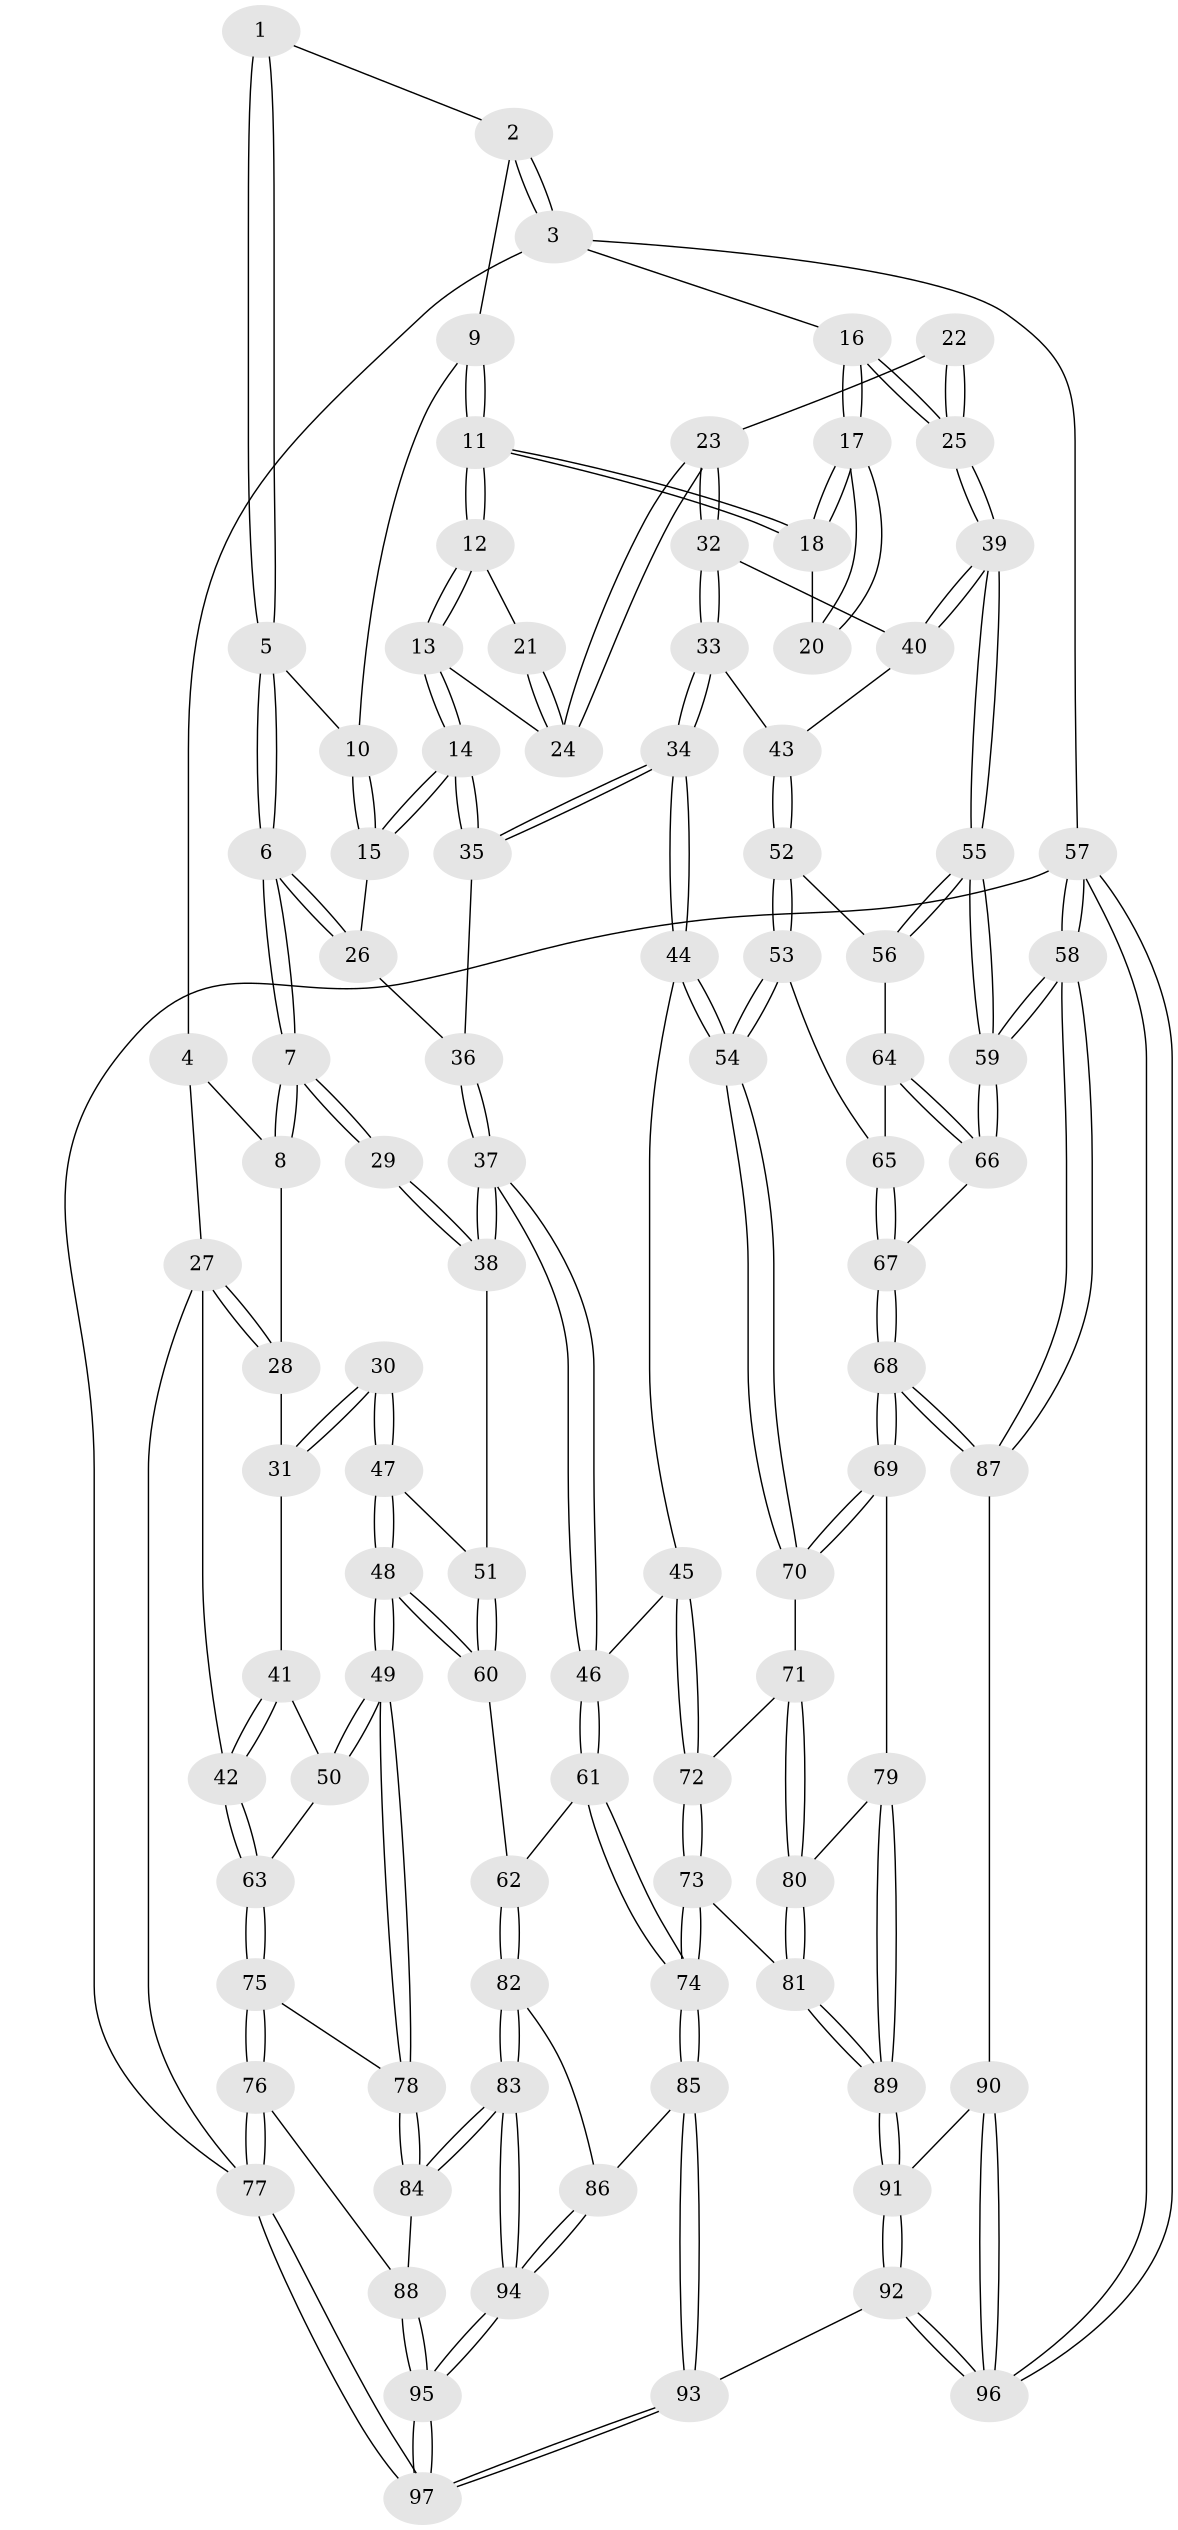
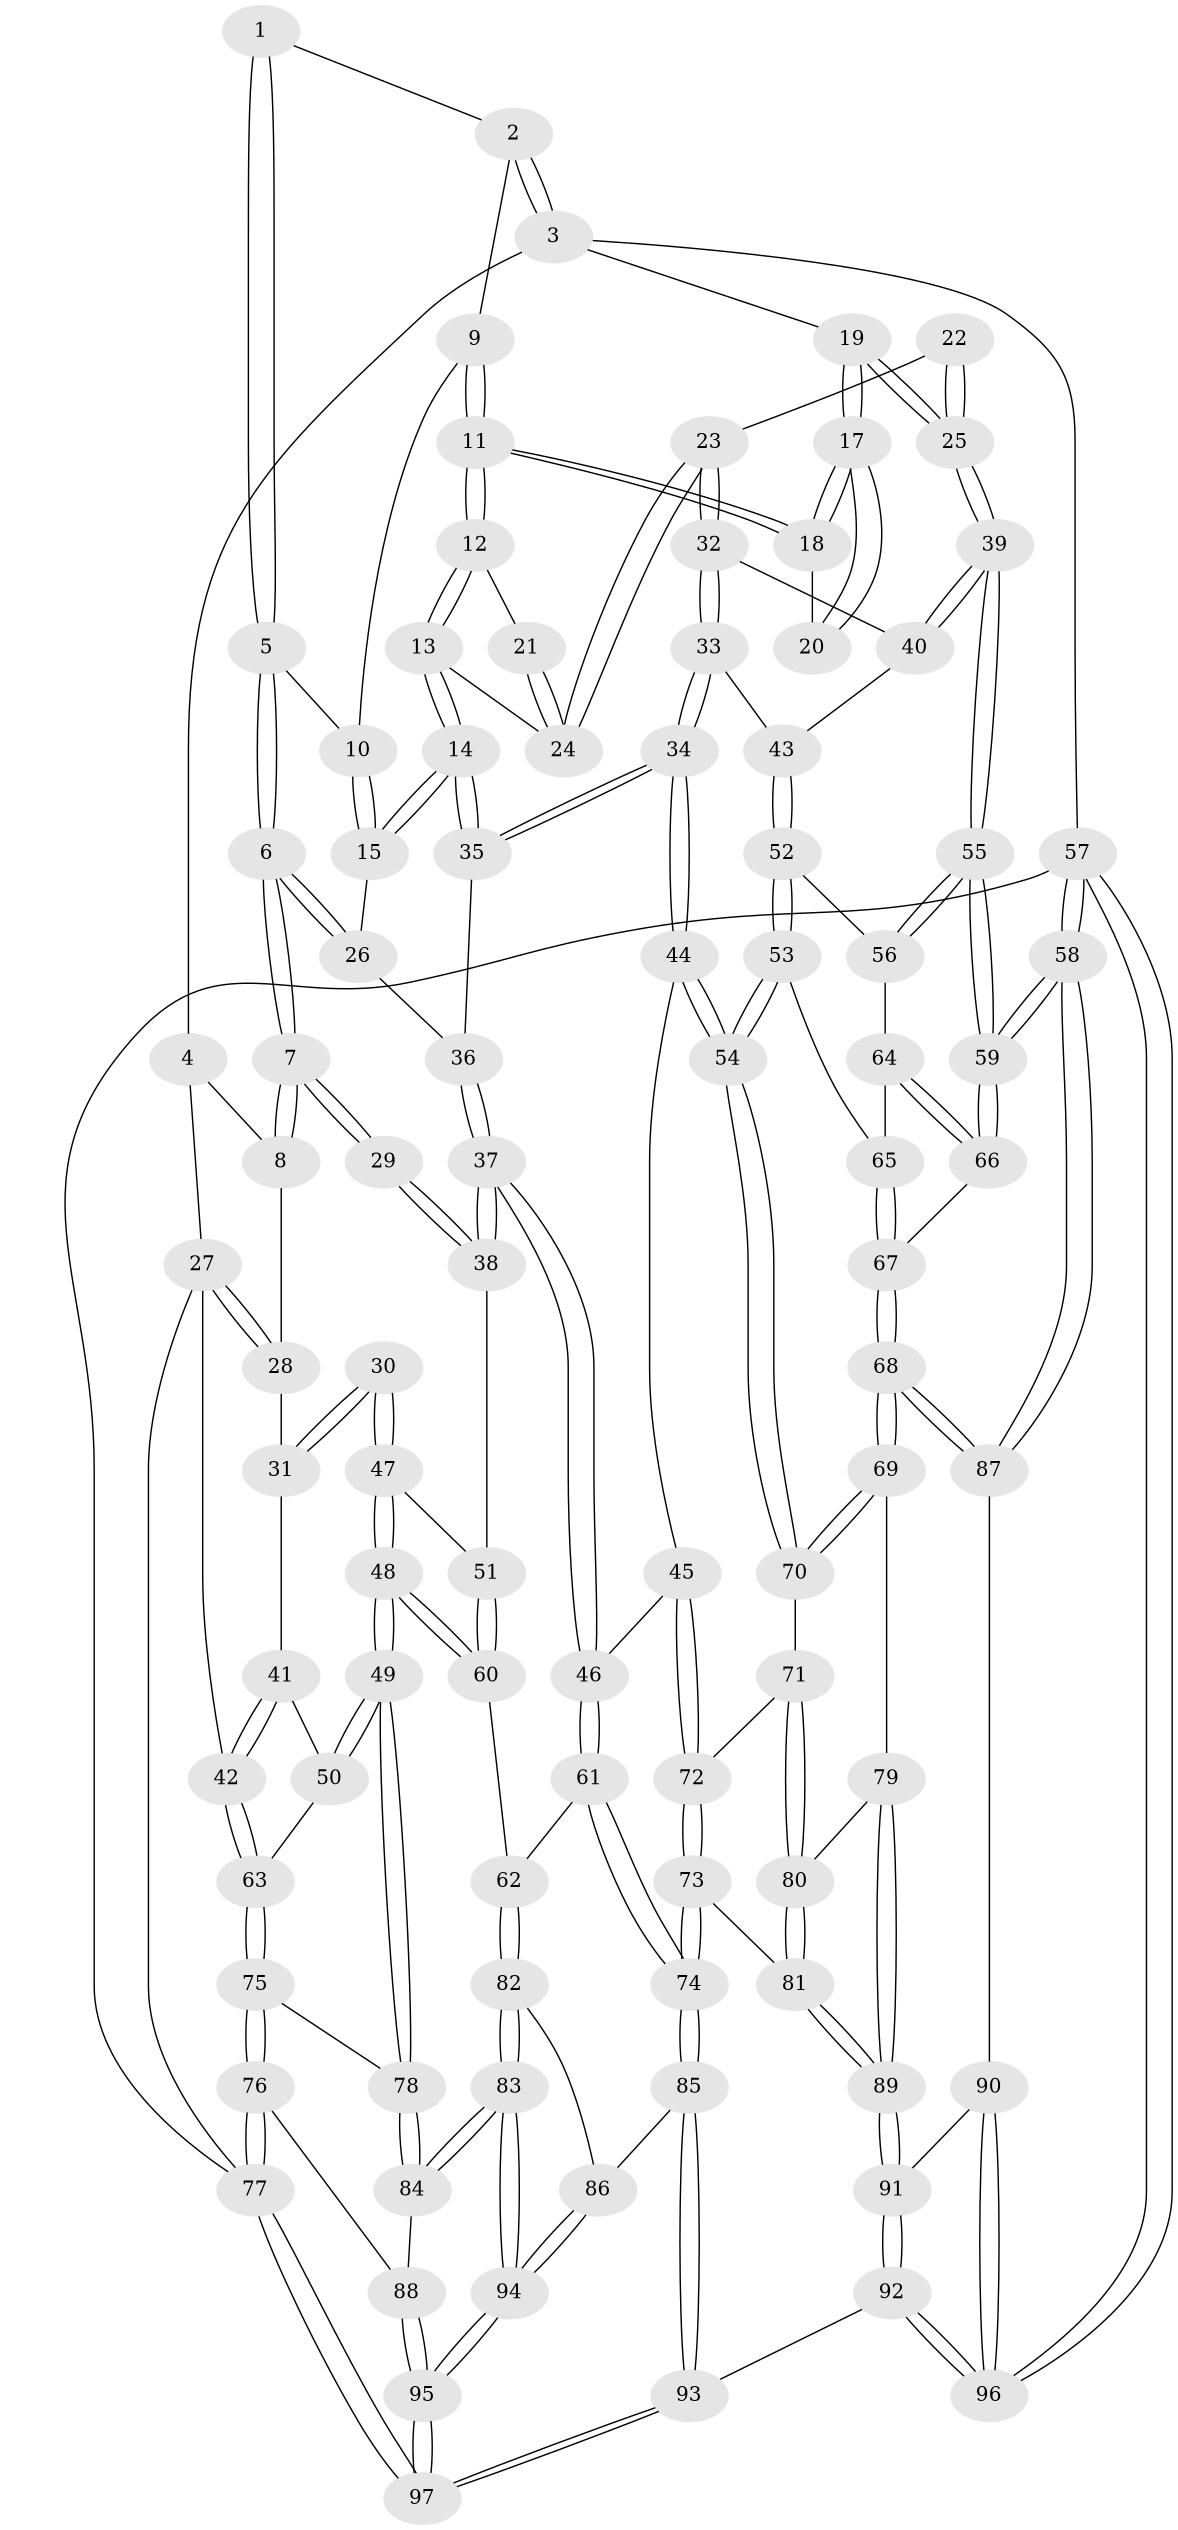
(852, 340) -> (852, 340)
